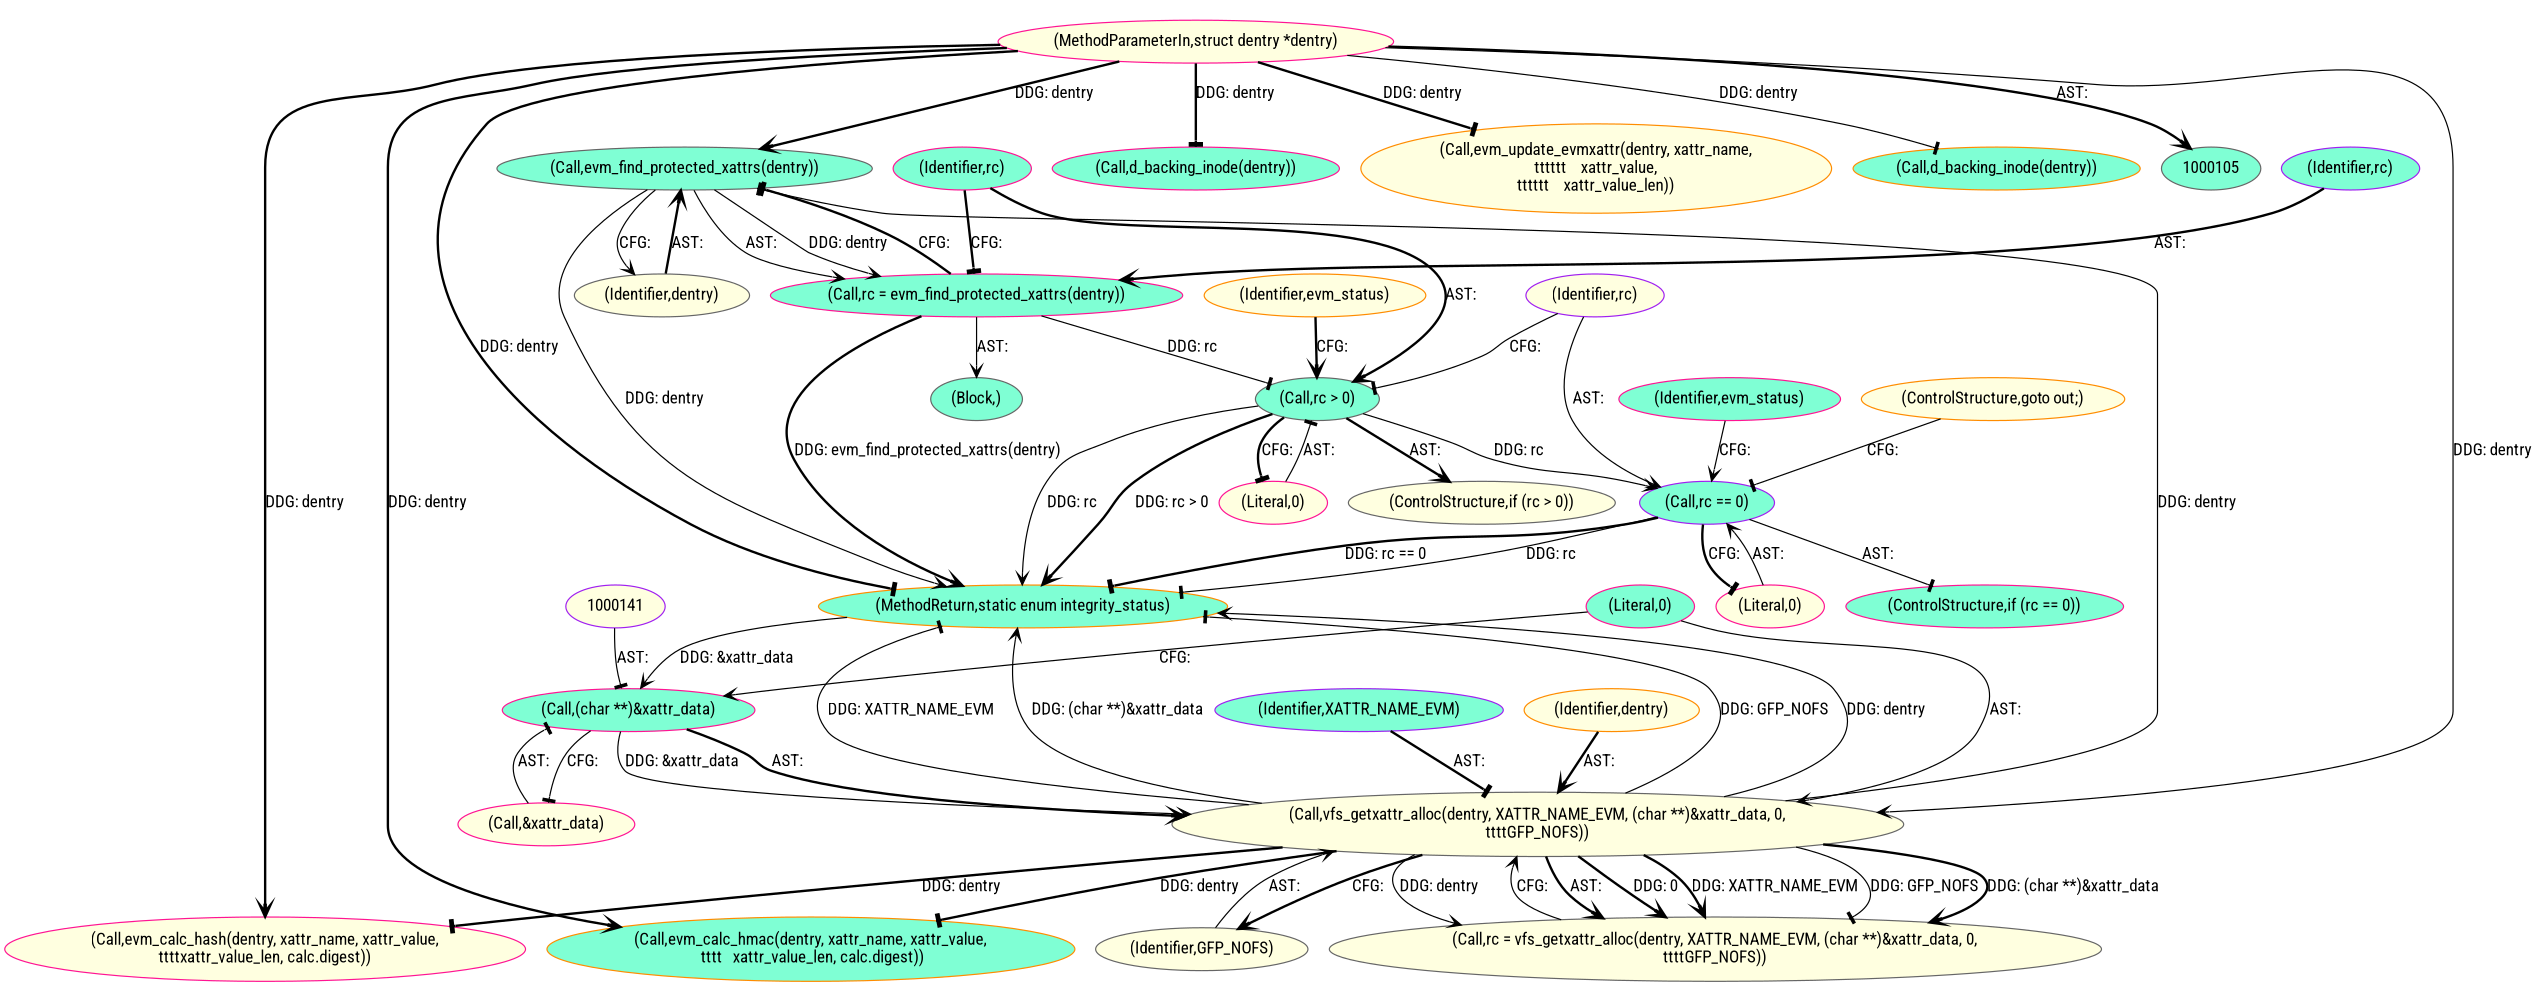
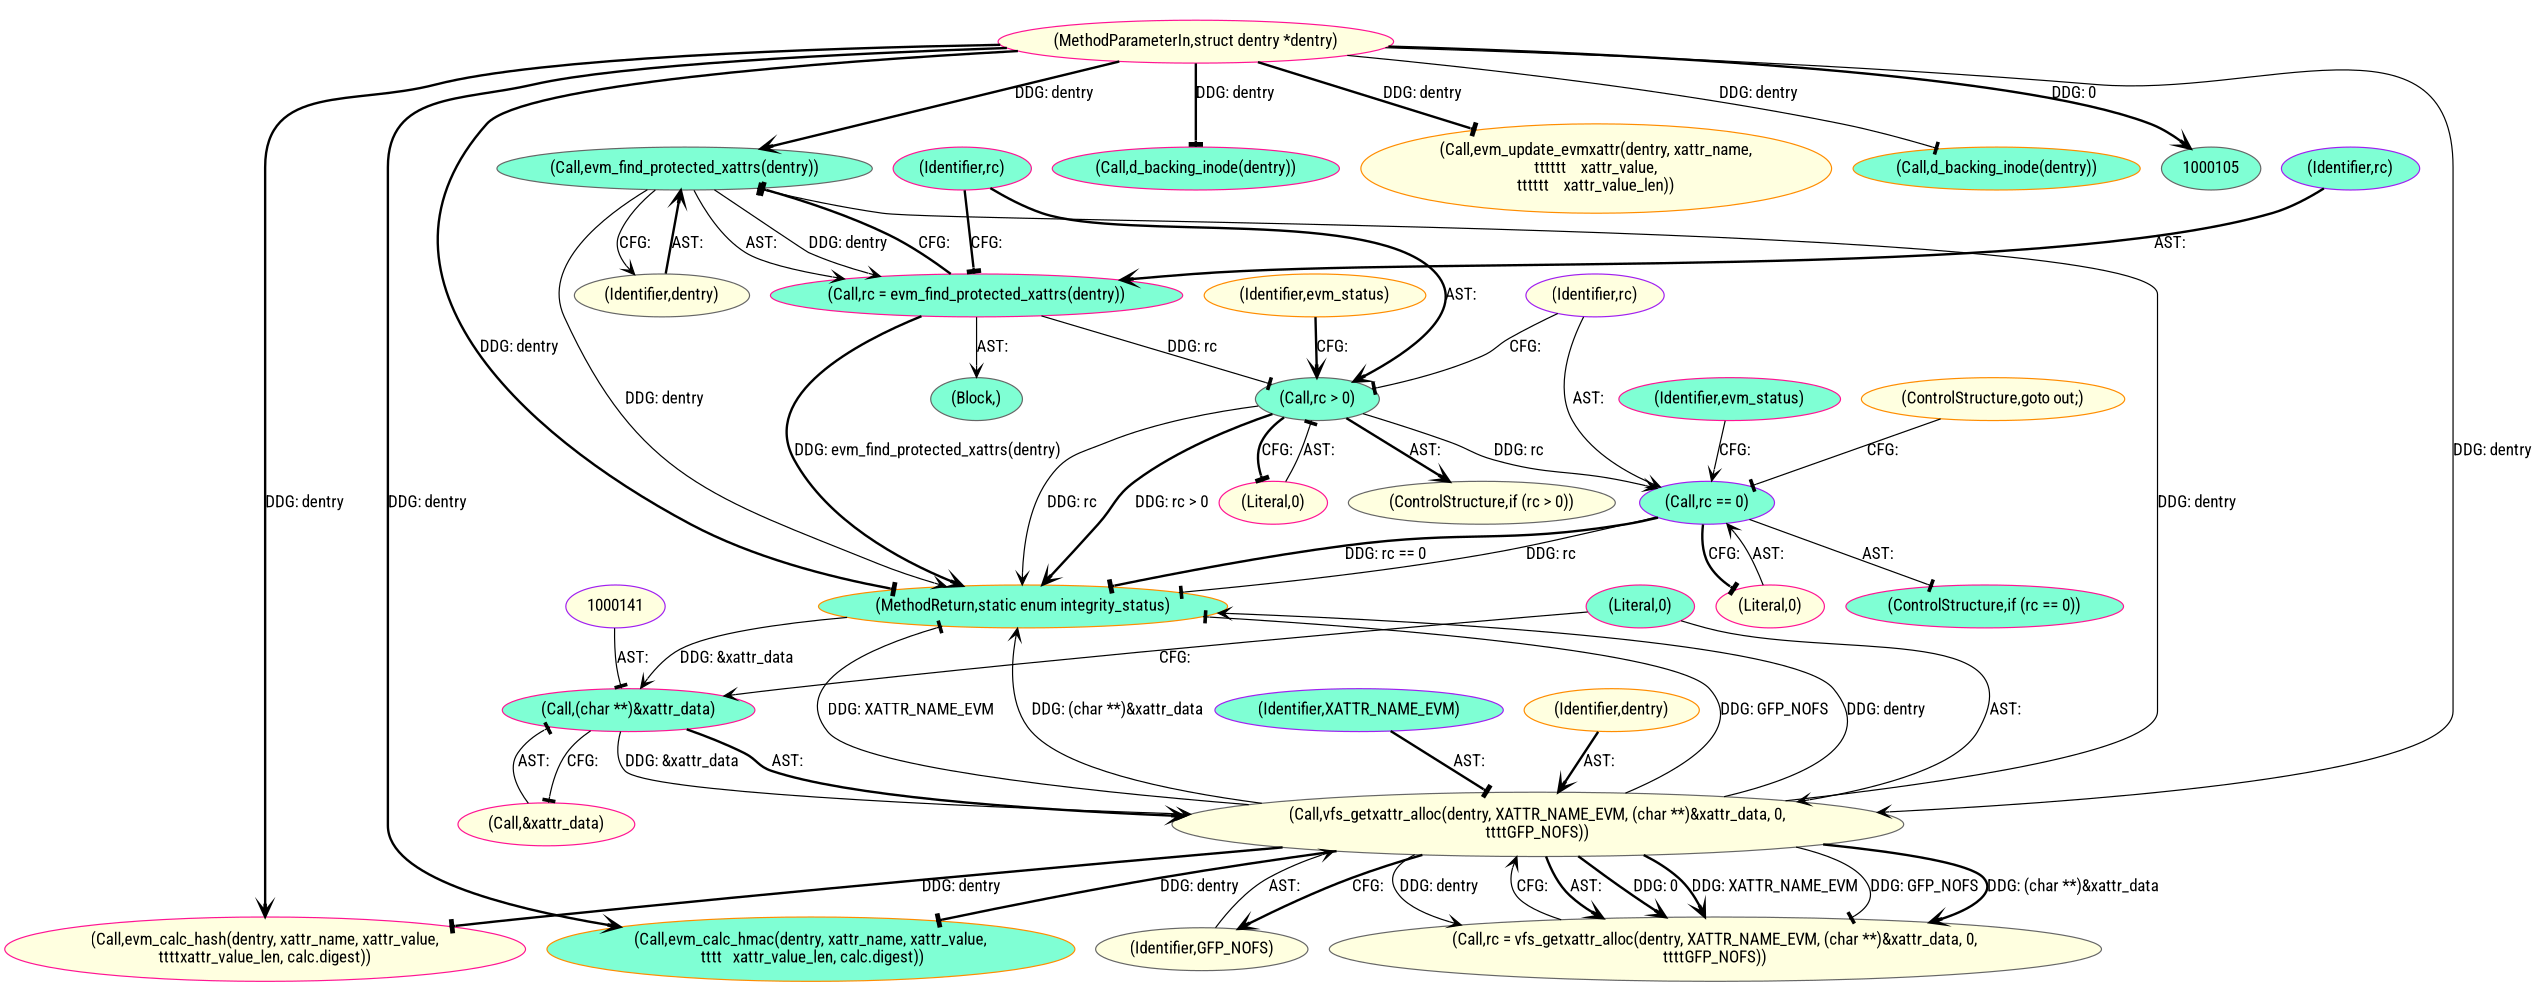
(2074, 93) -> (2074, 93)
